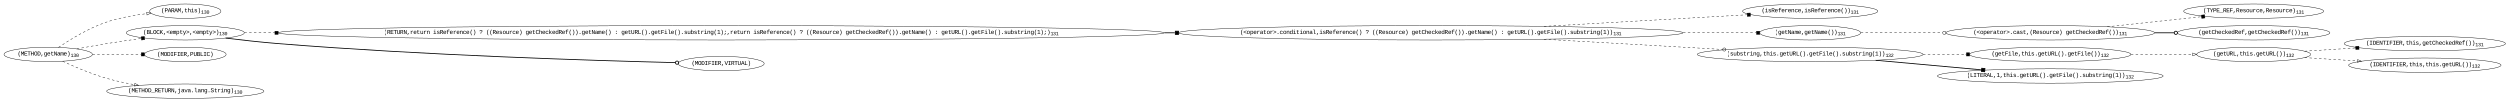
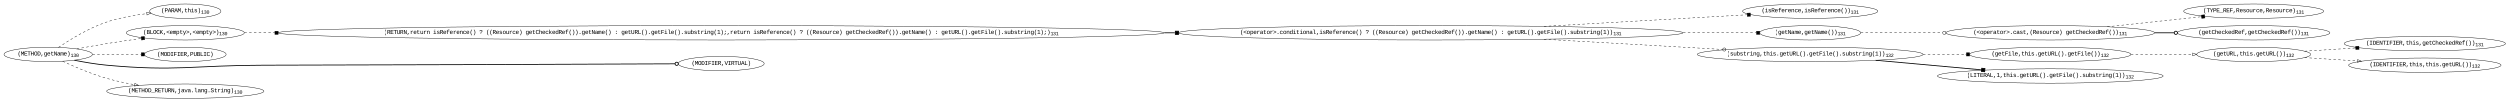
(450, 54) -> (374, 65)
